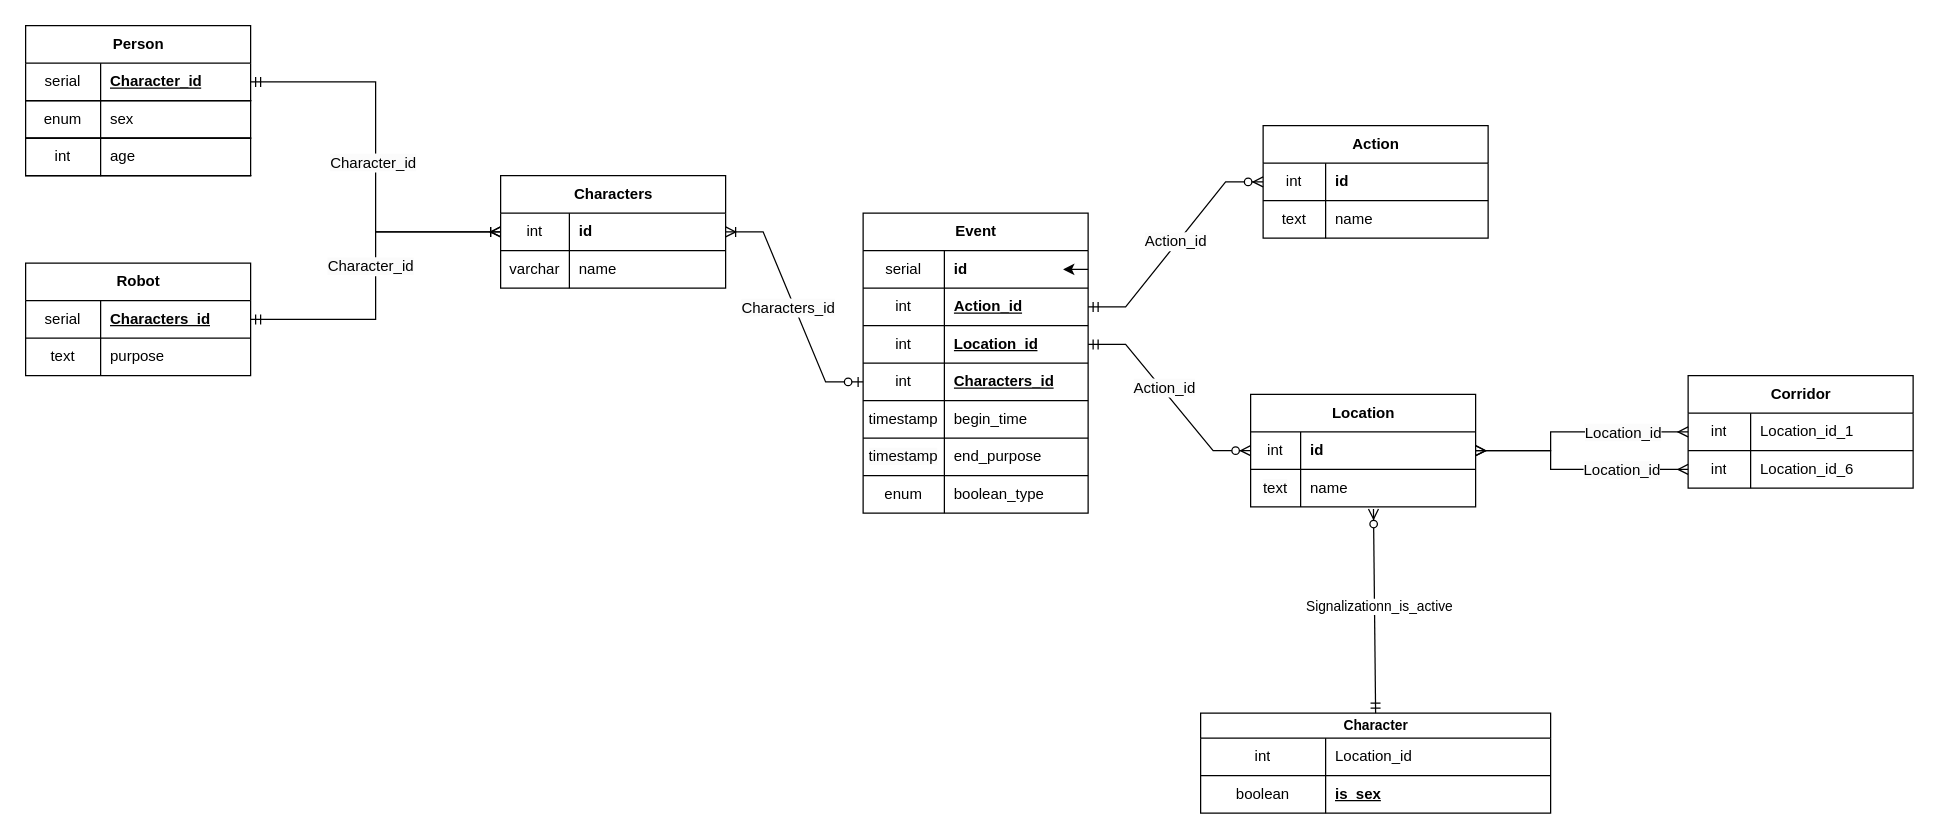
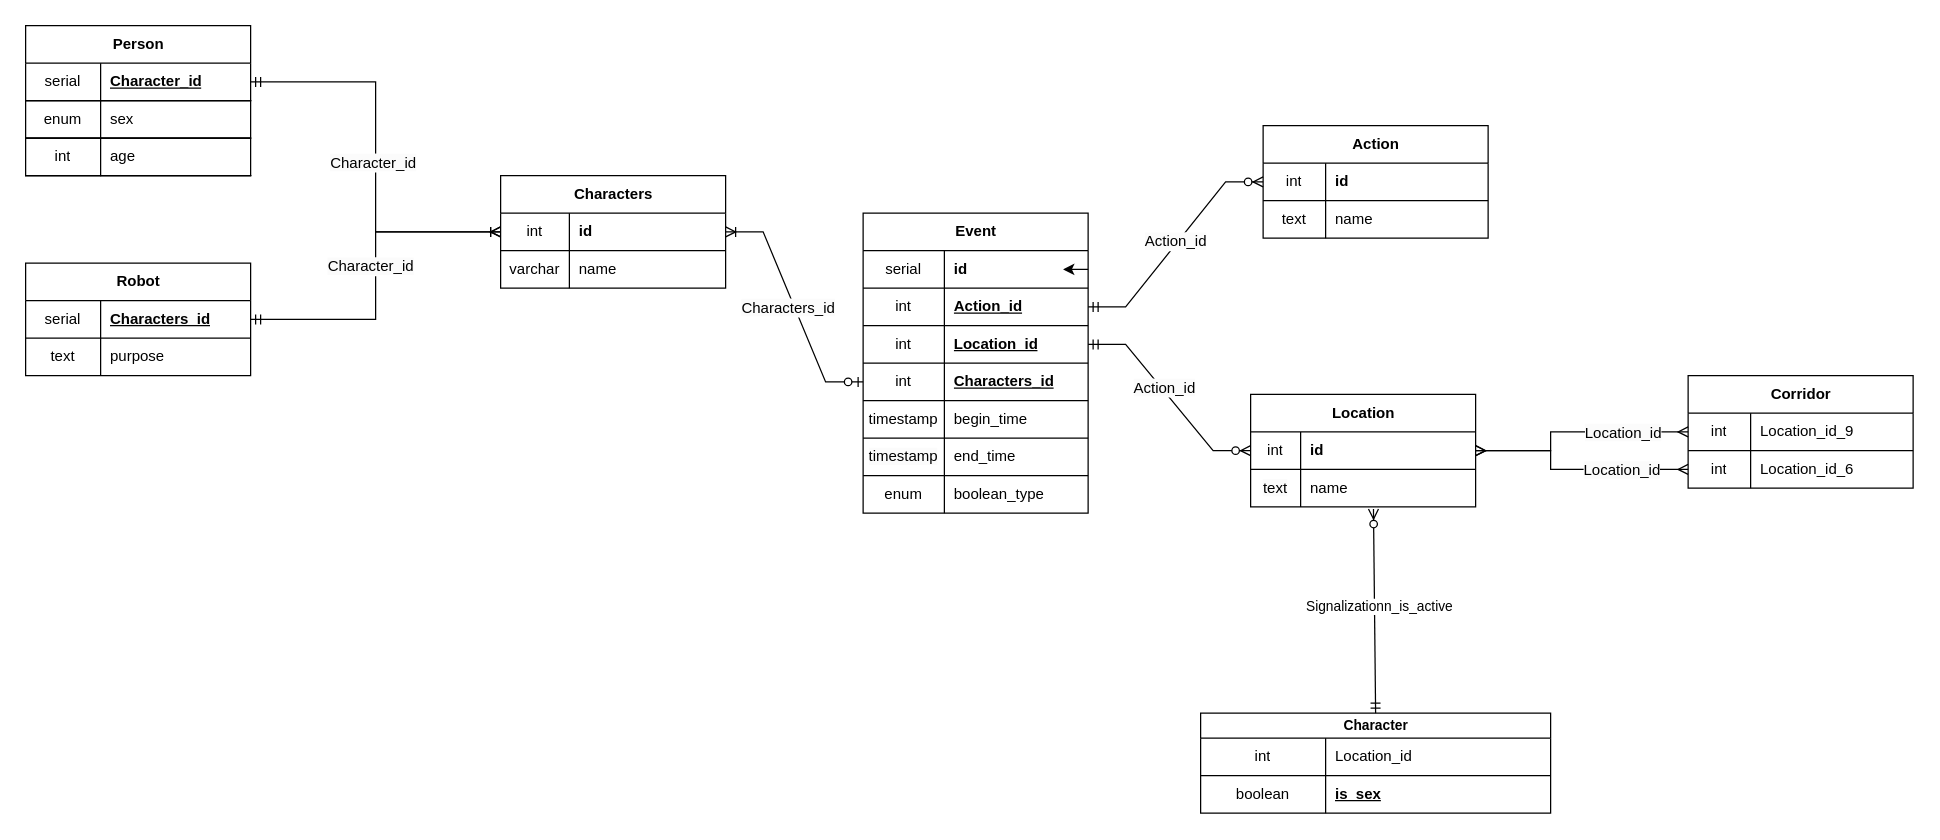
(1811, 432) -> (1811, 432)
(1001, 457) -> (986, 457)
